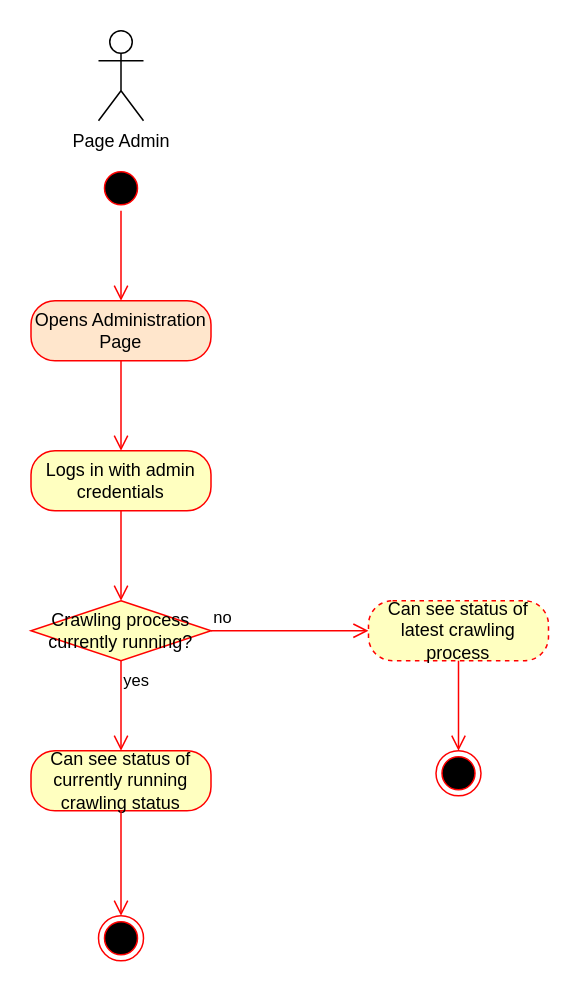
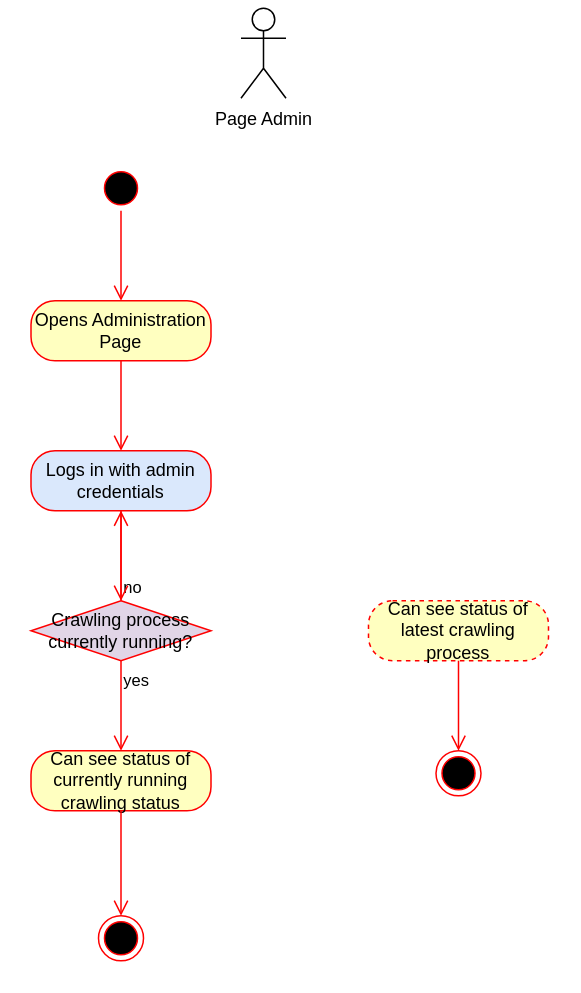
(121, 76) -> (263, 53)
(121, 331) -> (121, 331)
(121, 481) -> (121, 481)
(121, 631) -> (121, 631)
(288, 631) -> (121, 600)
